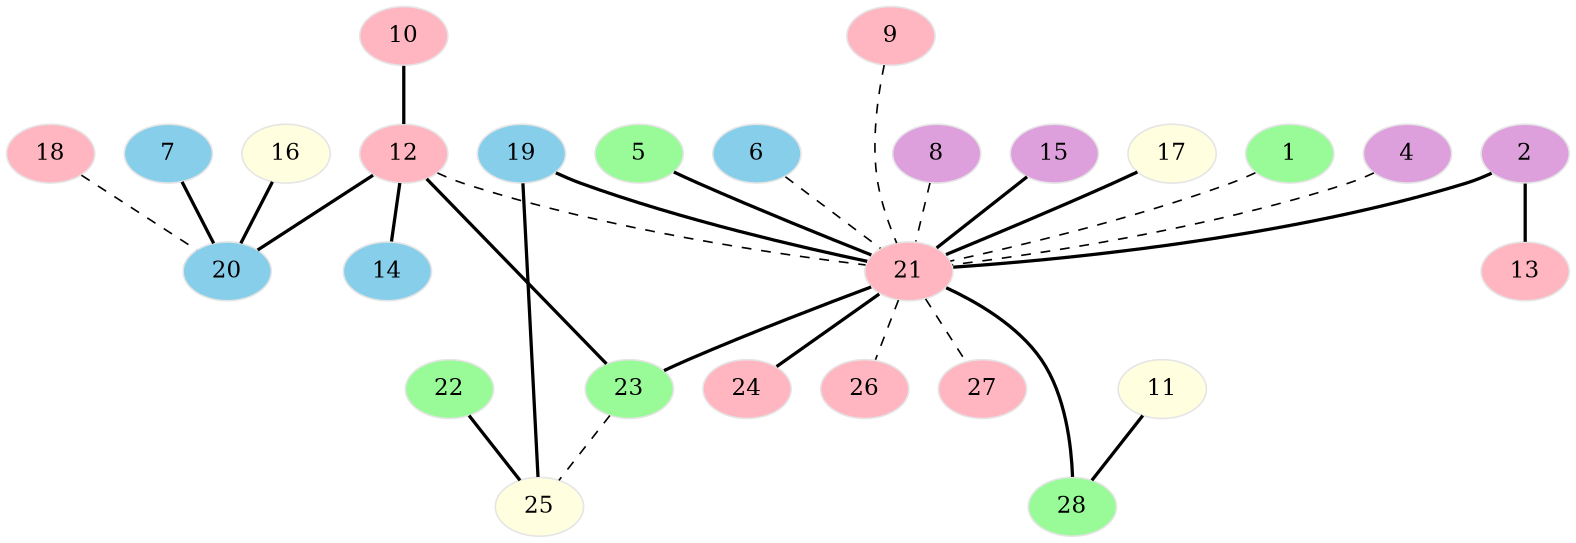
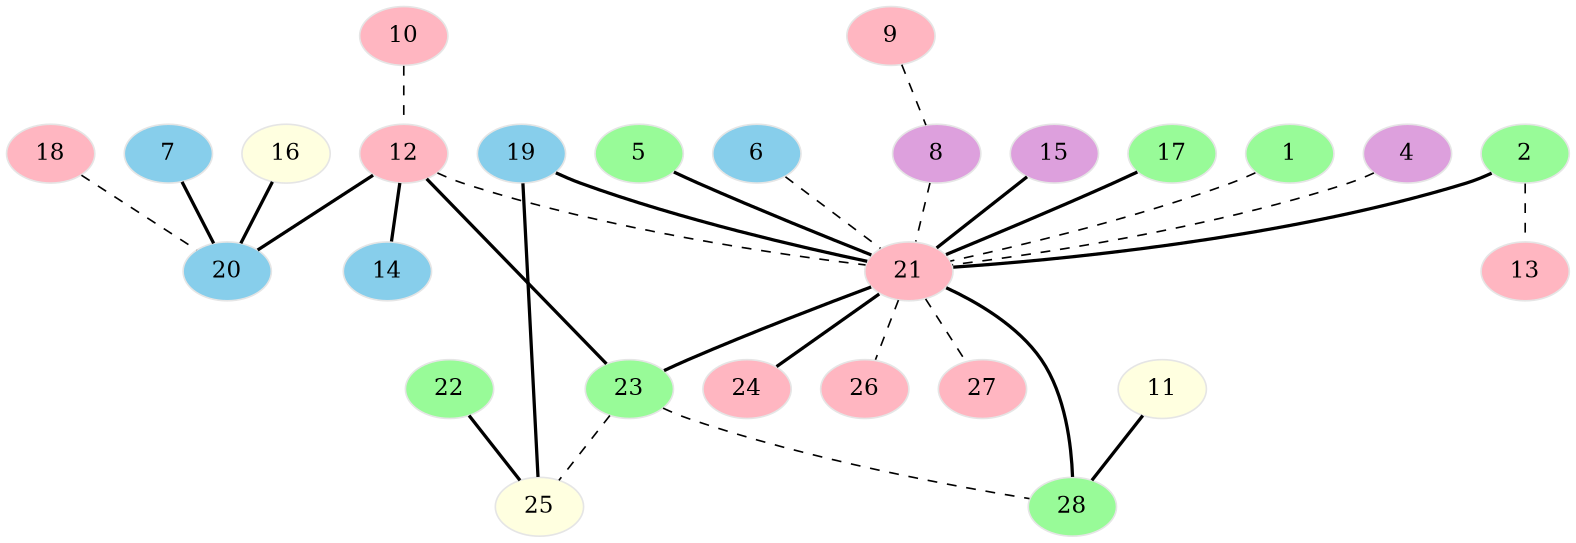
(404, 95) -> (404, 95)
(1172, 154) -> (1172, 154)
(1525, 154) -> (1525, 154)
(875, 155) -> (914, 95)
(1525, 213) -> (1525, 213)
none -> (844, 462)
